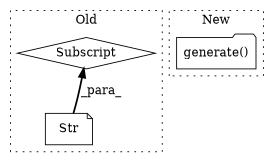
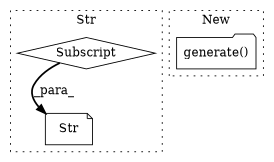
(86, 20) -> (86, 20)
(78, 96) -> (37, 81)
